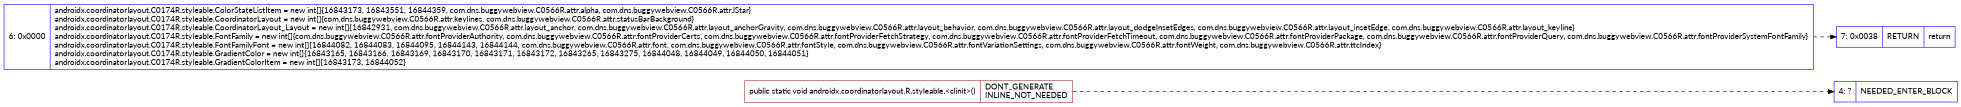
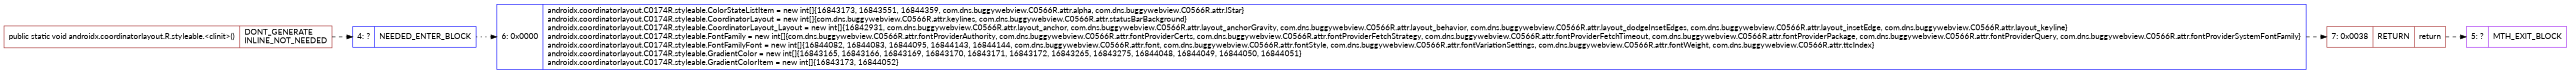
none -> (484, 37)
(1896, 37) -> (2386, 37)
none -> (2517, 37)
